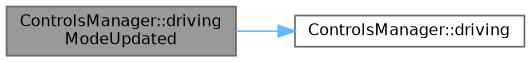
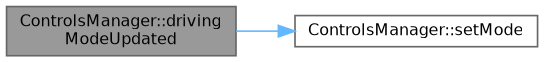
(410, 31) -> (416, 31)
